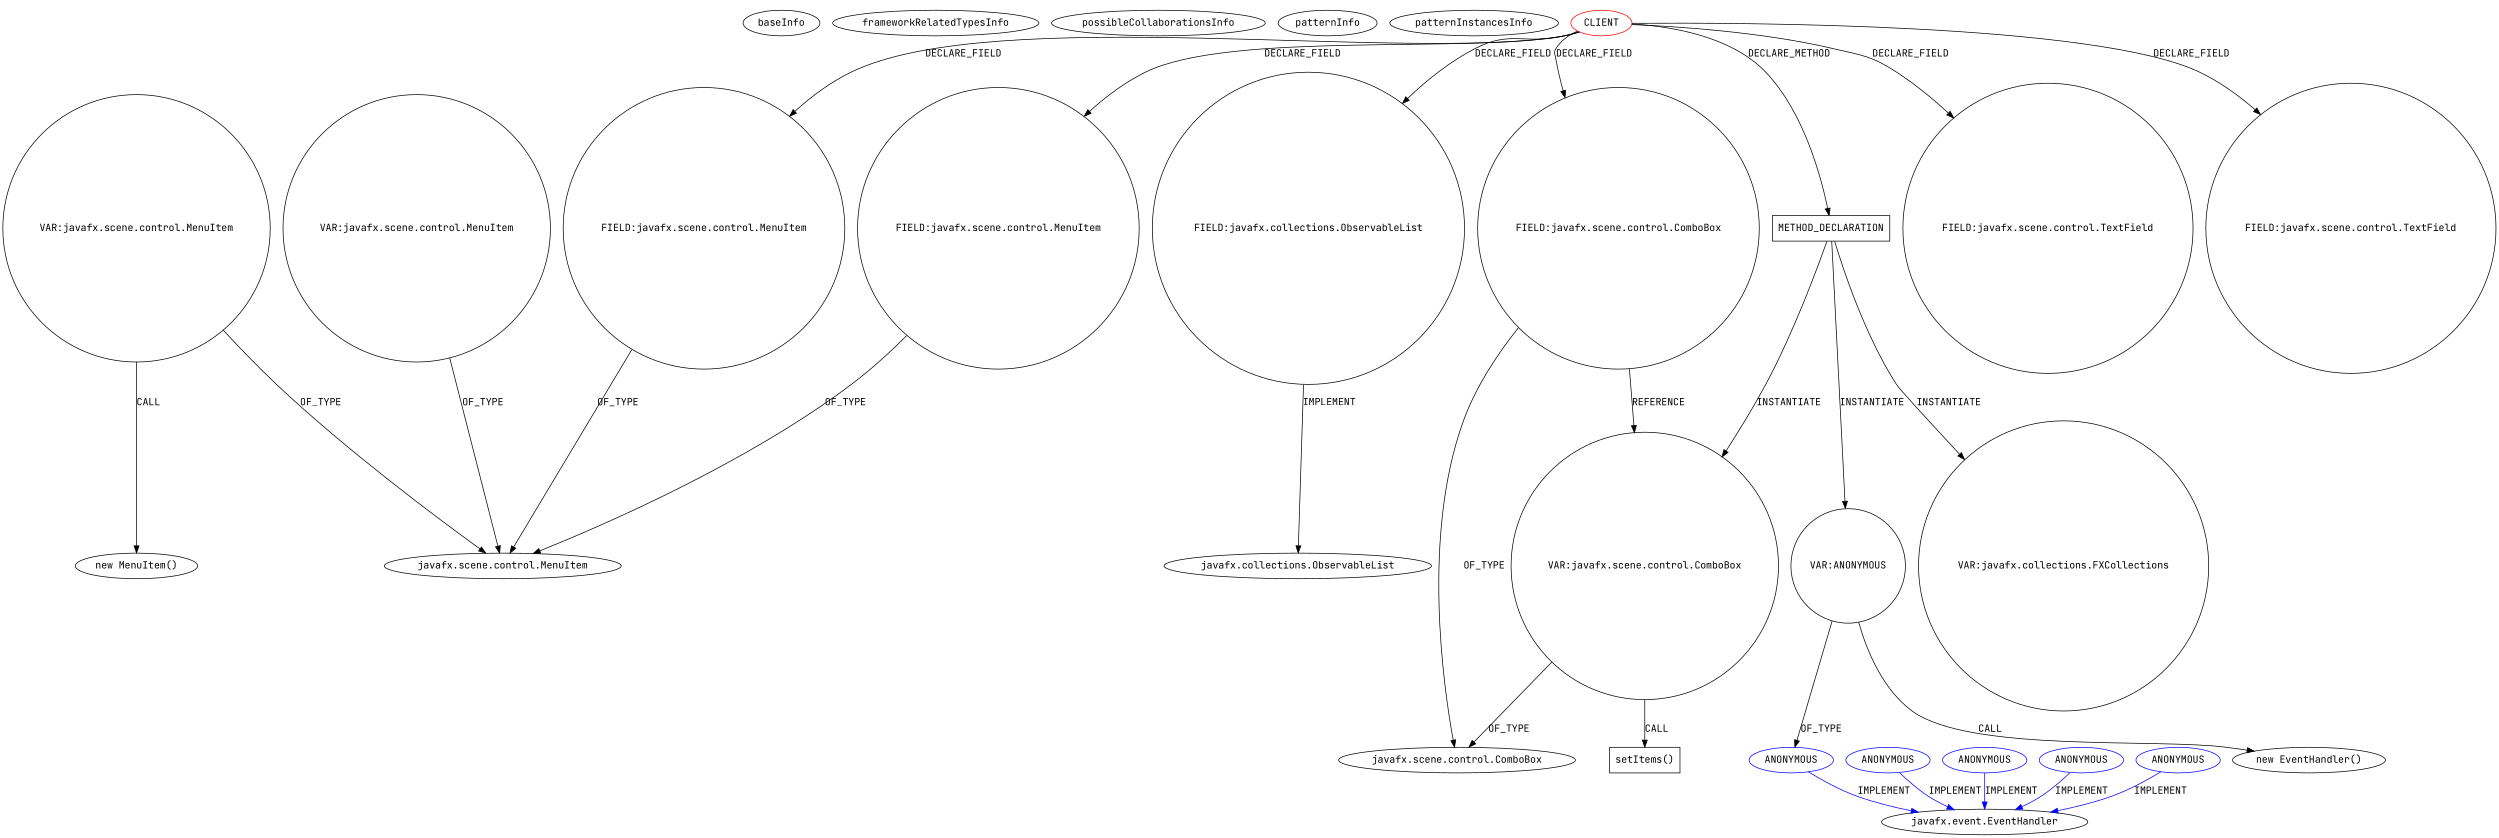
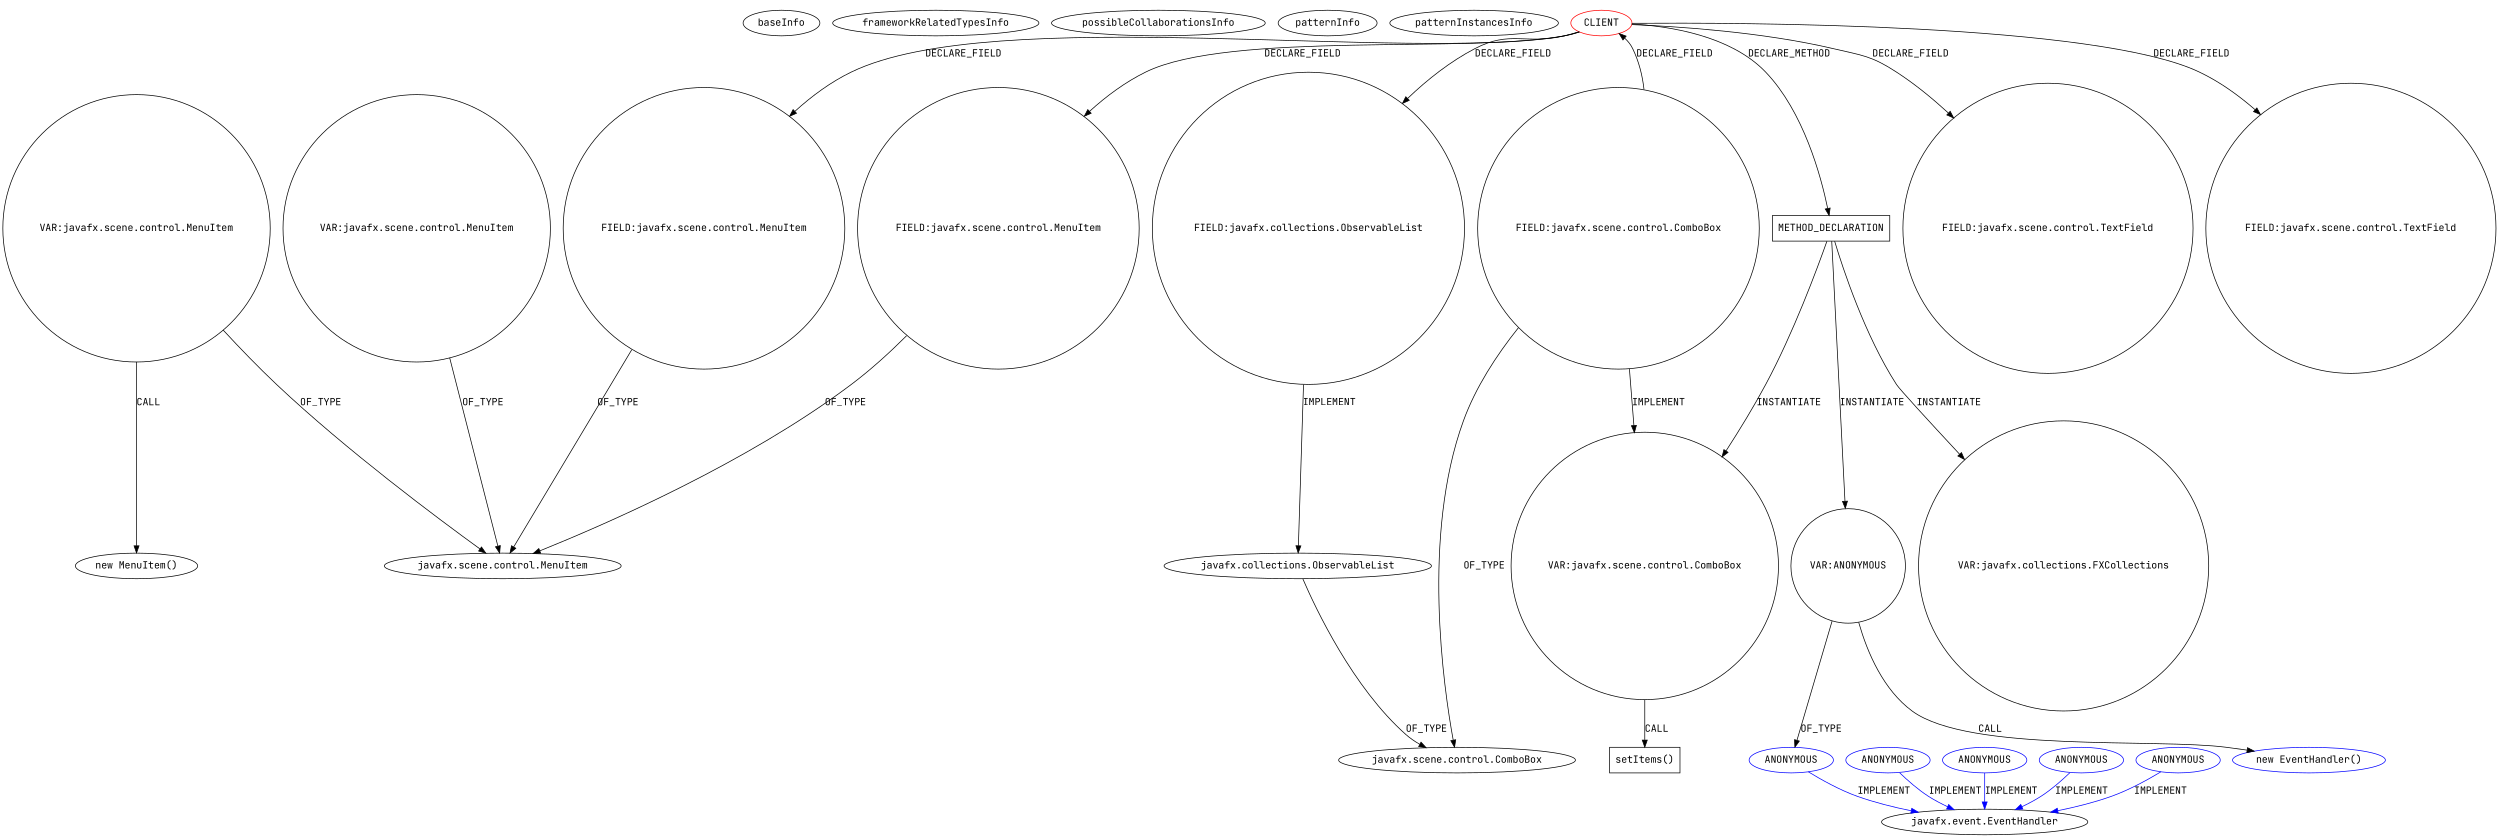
(1555, 56) -> (1638, 62)
(1659, 403) -> (1659, 403)
(1513, 702) -> (1351, 669)
(2309, 760) -> (2309, 760)
